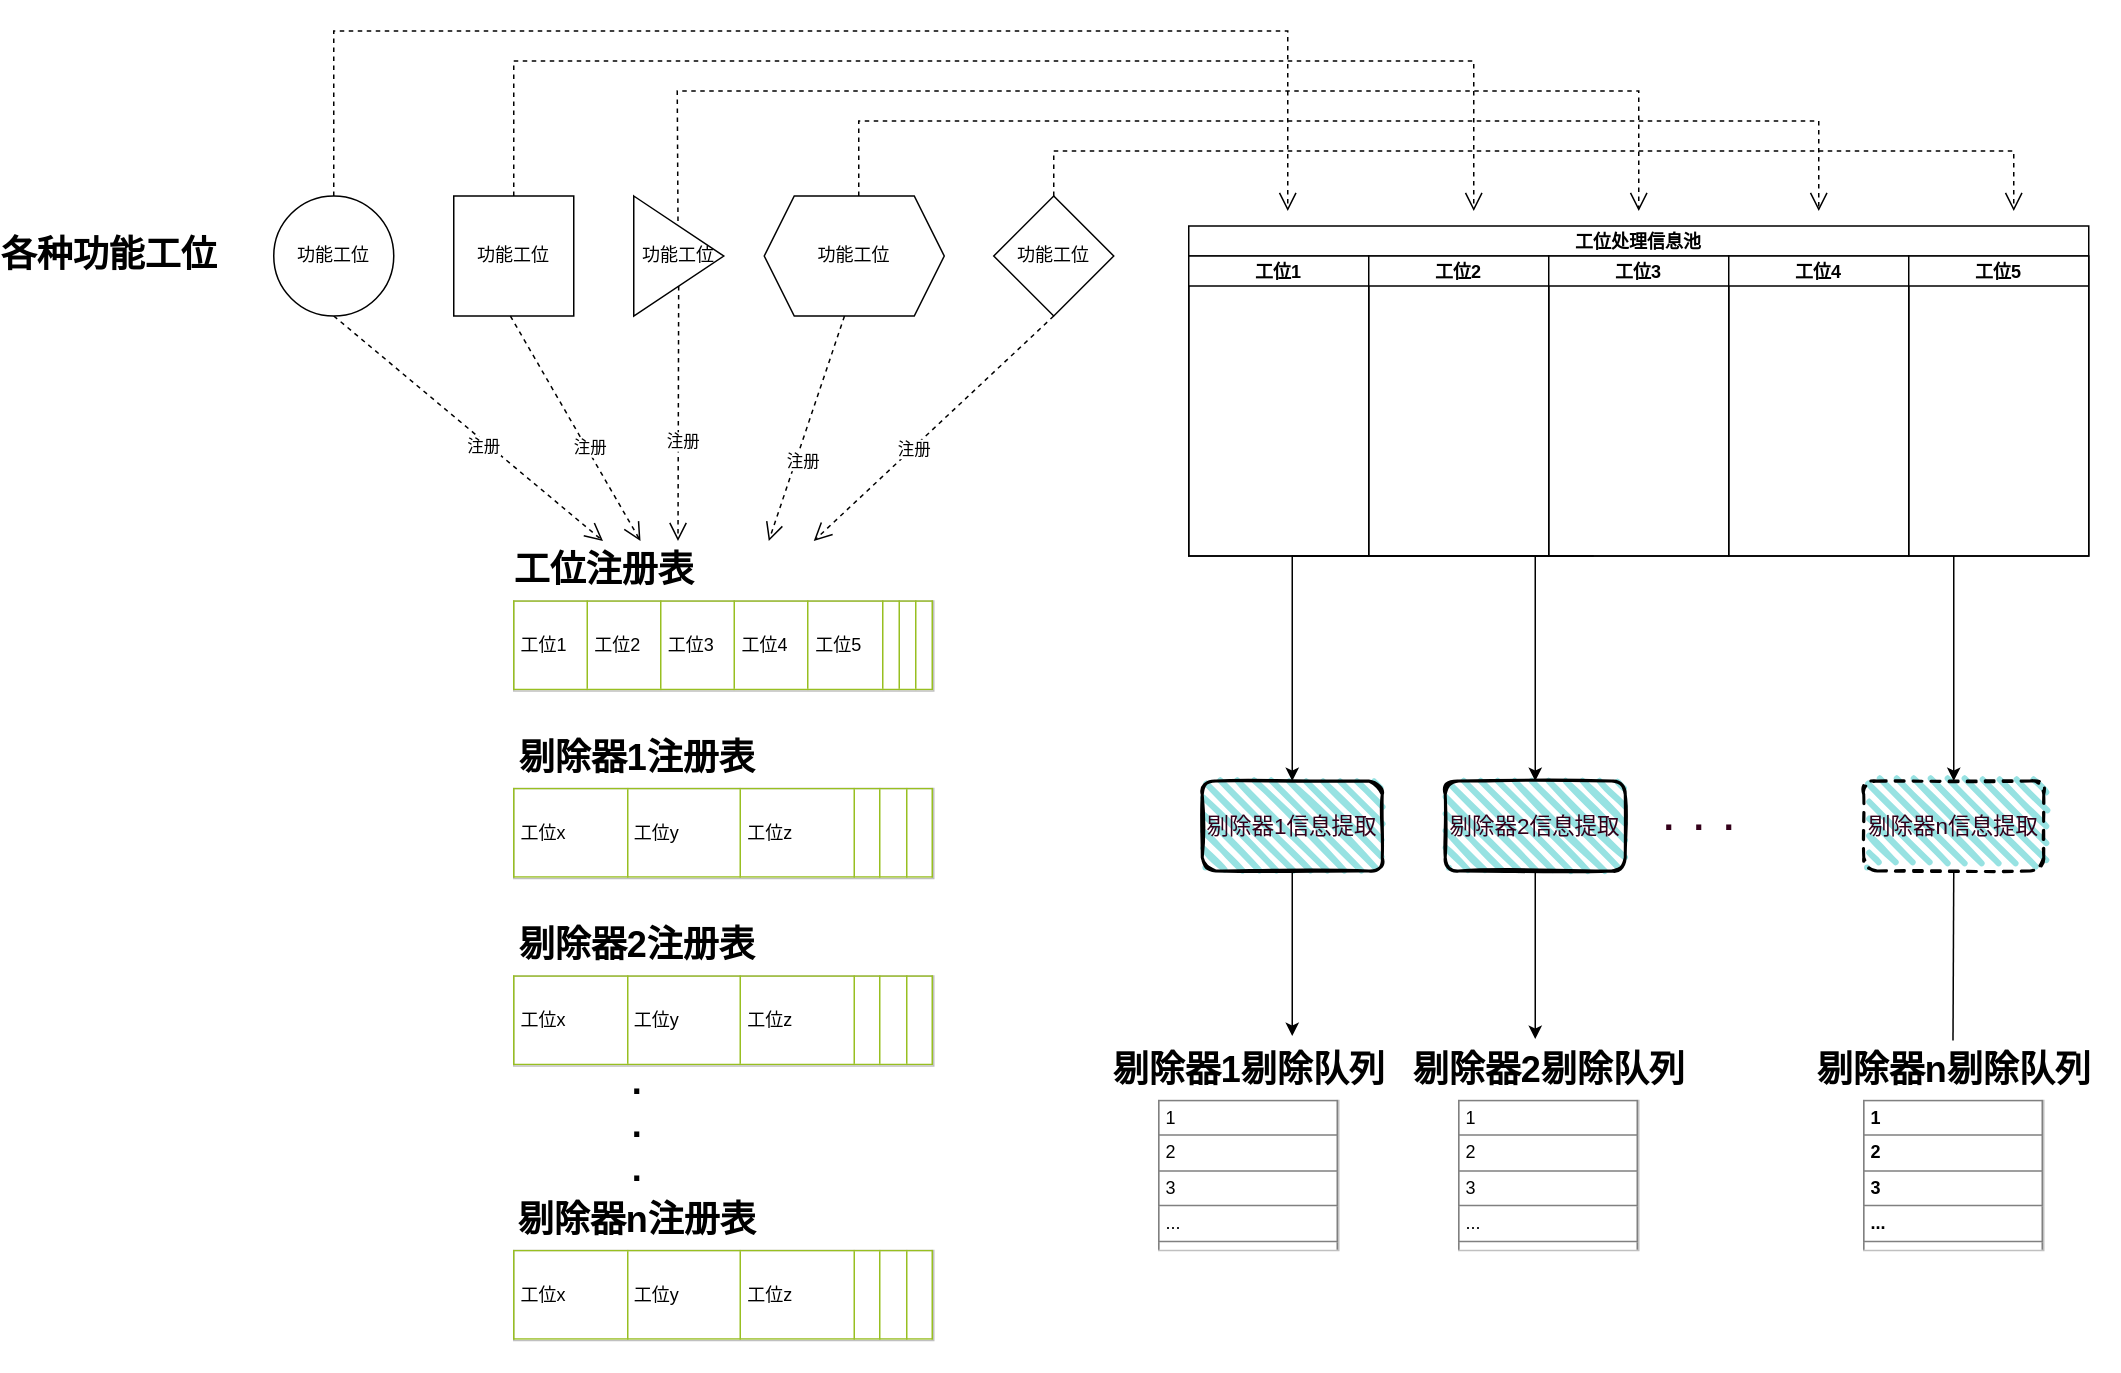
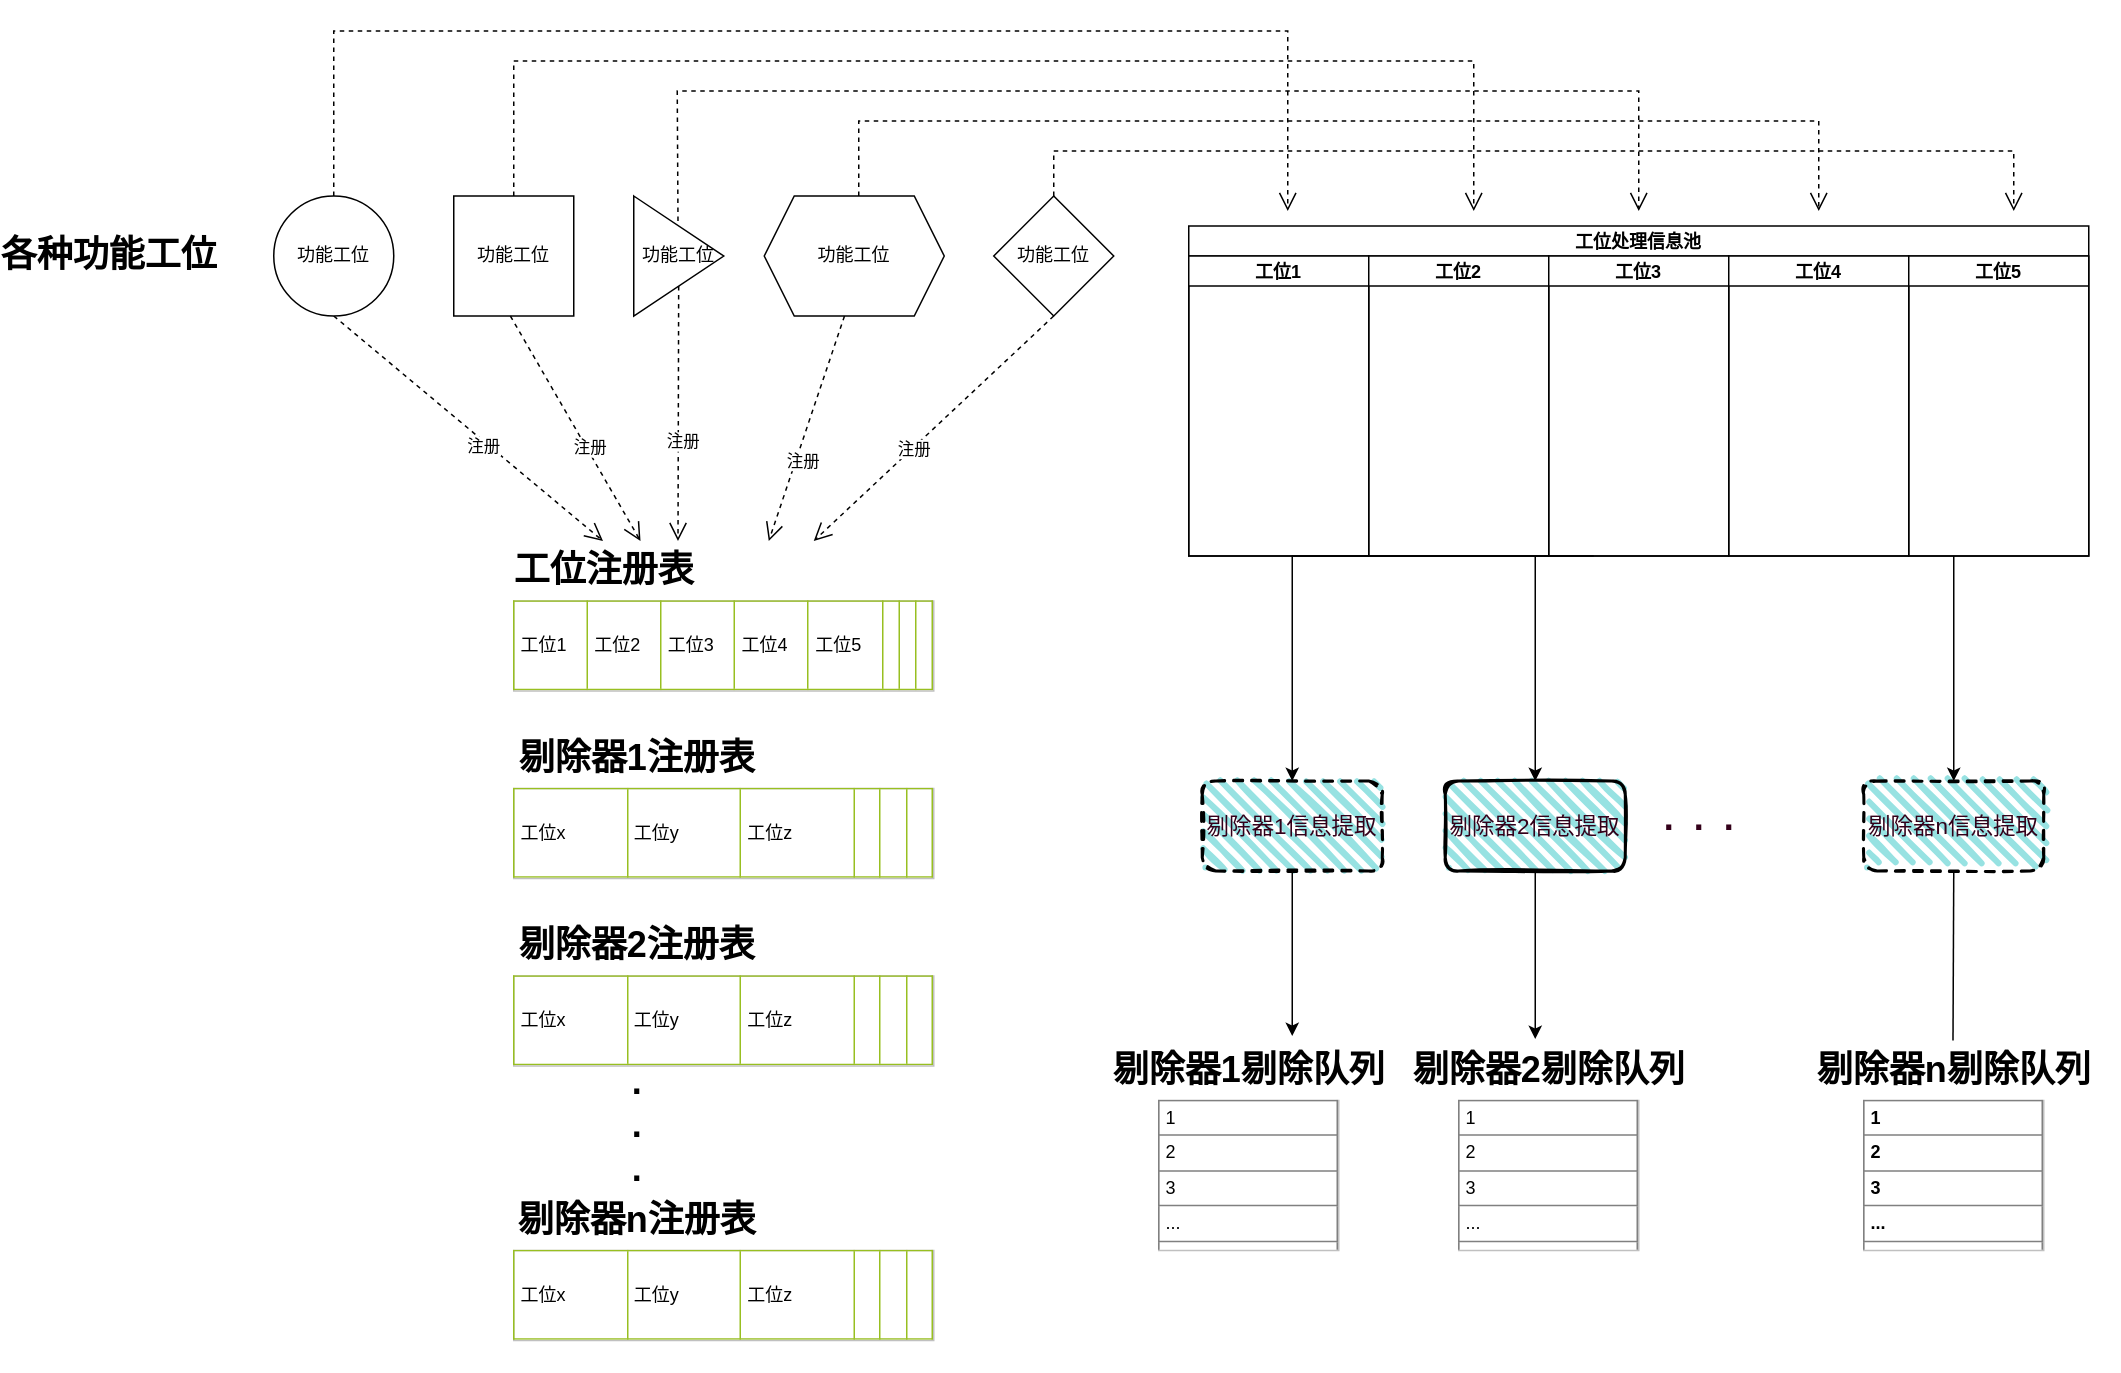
(1292, 826) -> (1292, 826)
